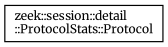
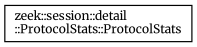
(84, 24) -> (98, 24)
